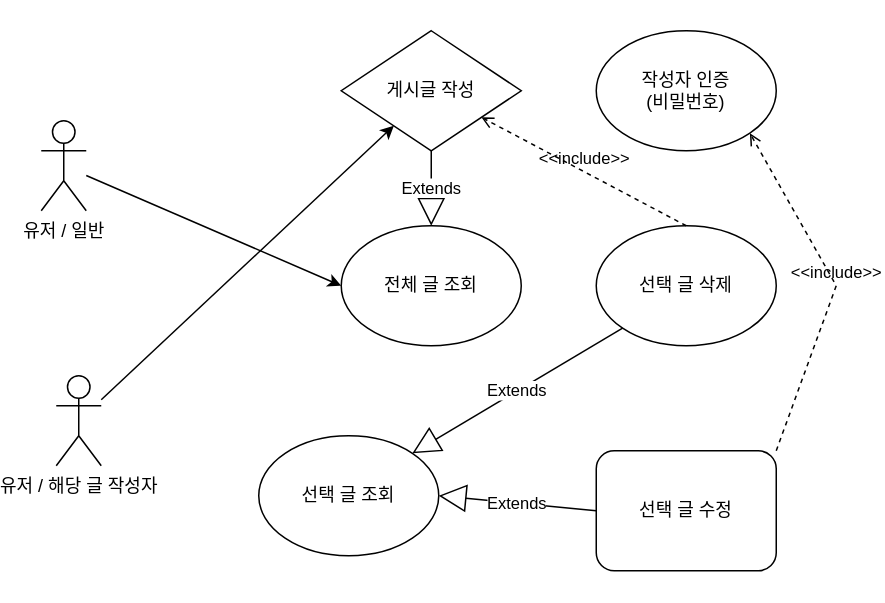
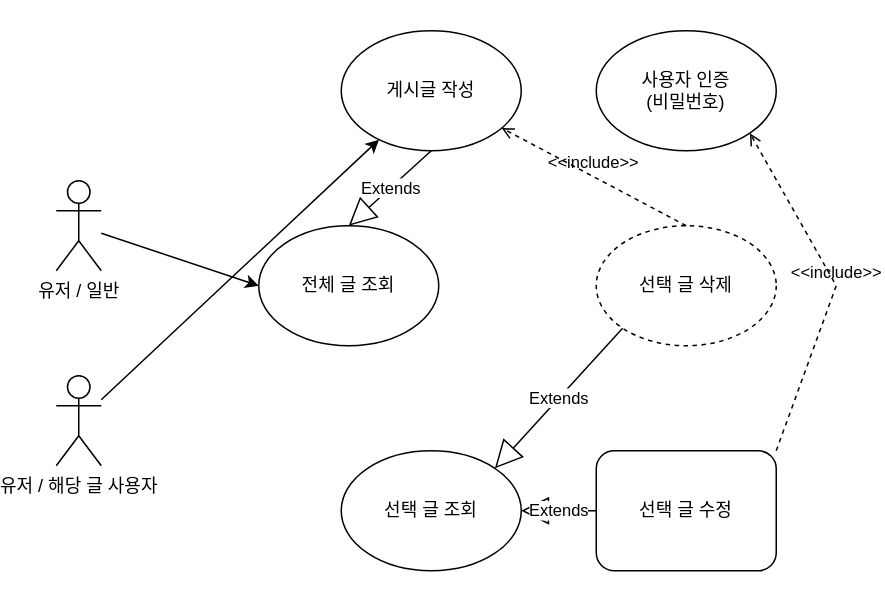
(431, 91) -> (431, 91)
(686, 91) -> (686, 91)
(64, 166) -> (79, 226)
(431, 286) -> (349, 286)
(686, 286) -> (686, 286)
(80, 487) -> (80, 487)
(349, 496) -> (431, 511)
